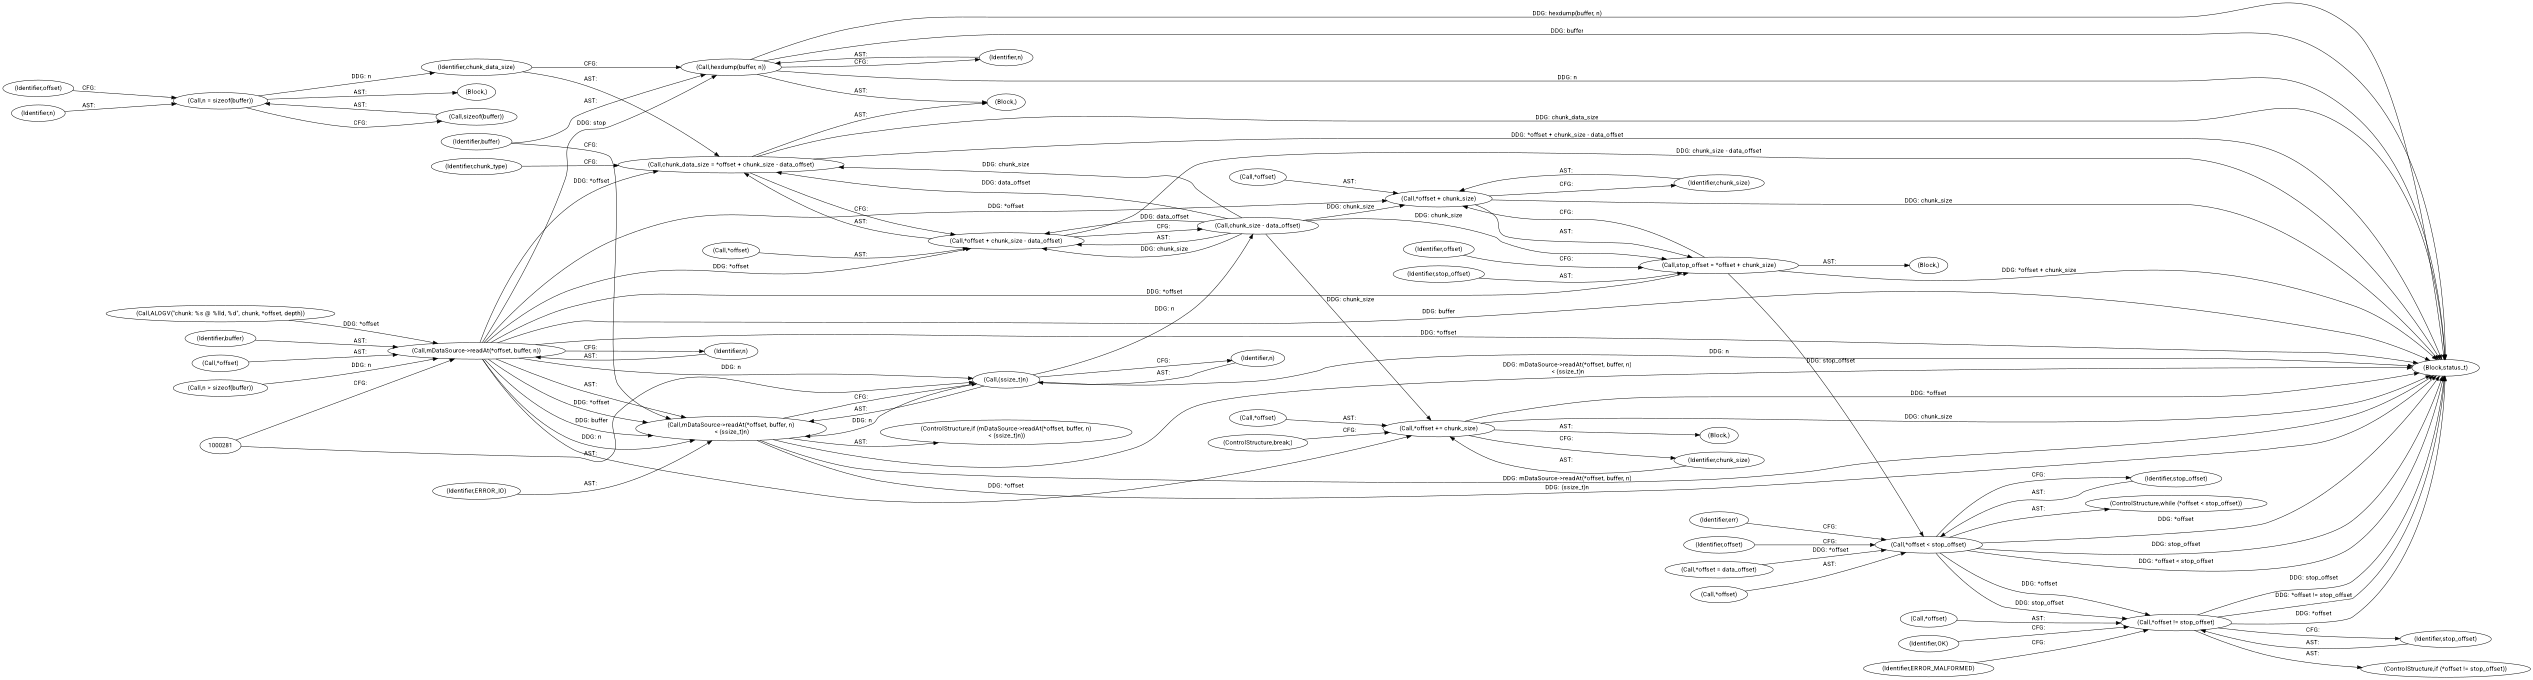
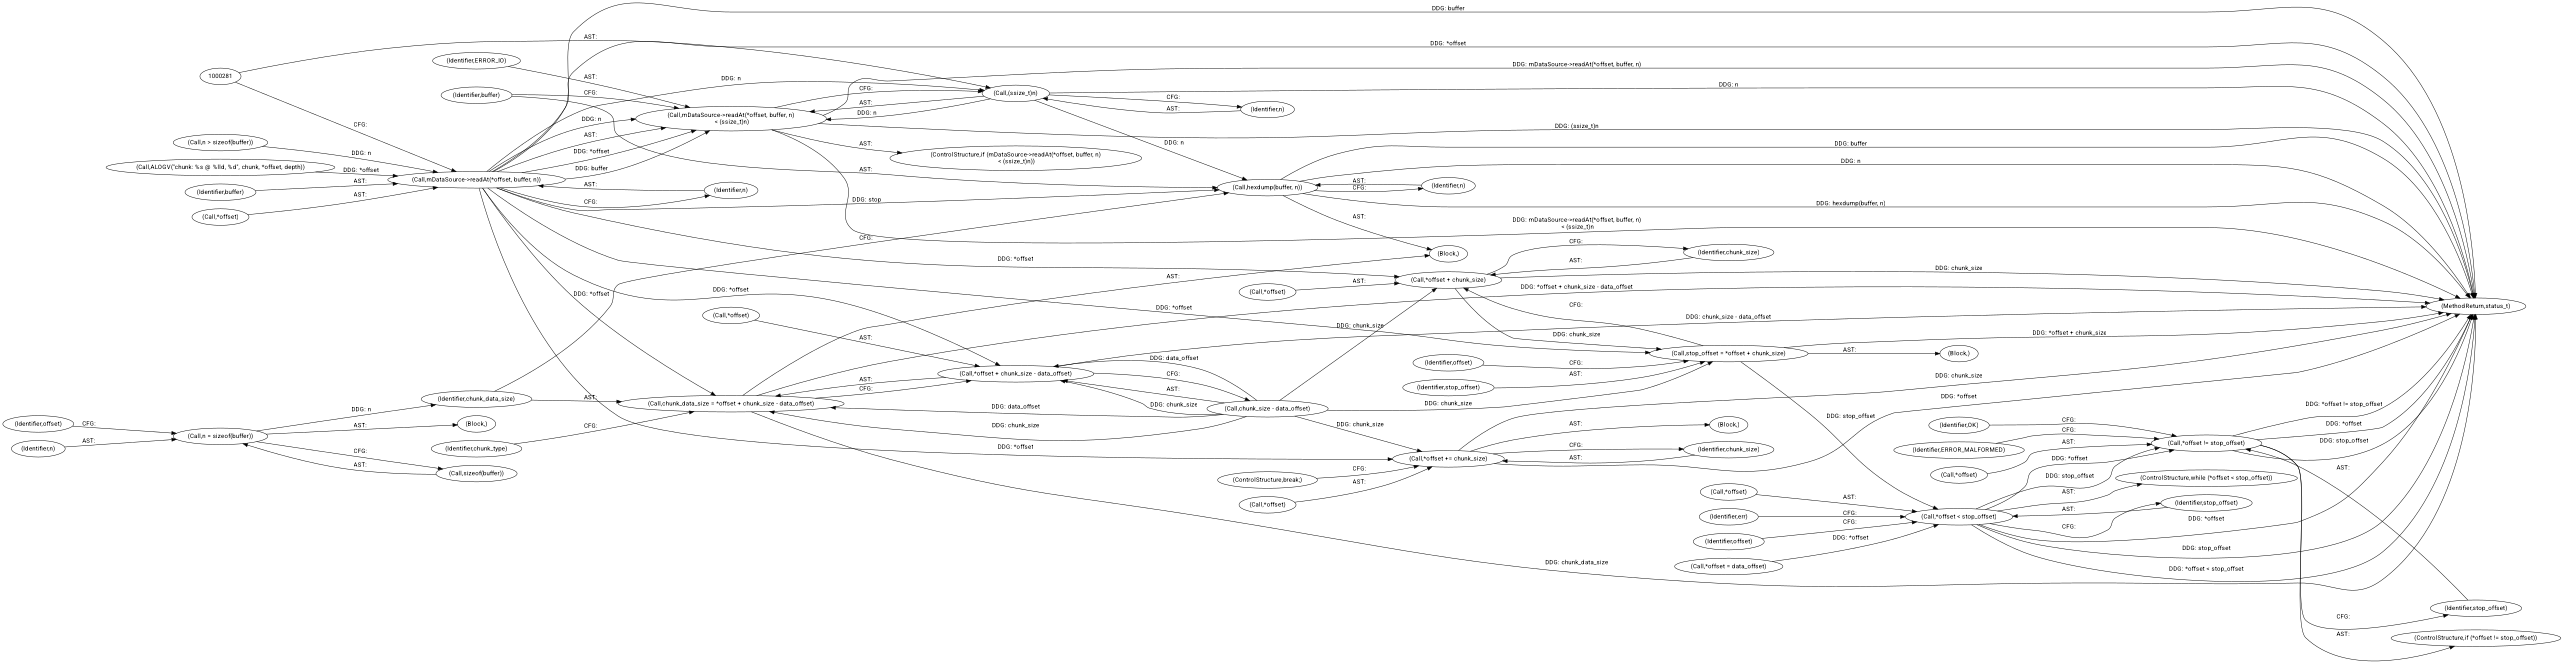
(1567, 232) -> (1577, 335)
(1158, 331) -> (1144, 141)
(2446, 368) -> (2476, 306)
